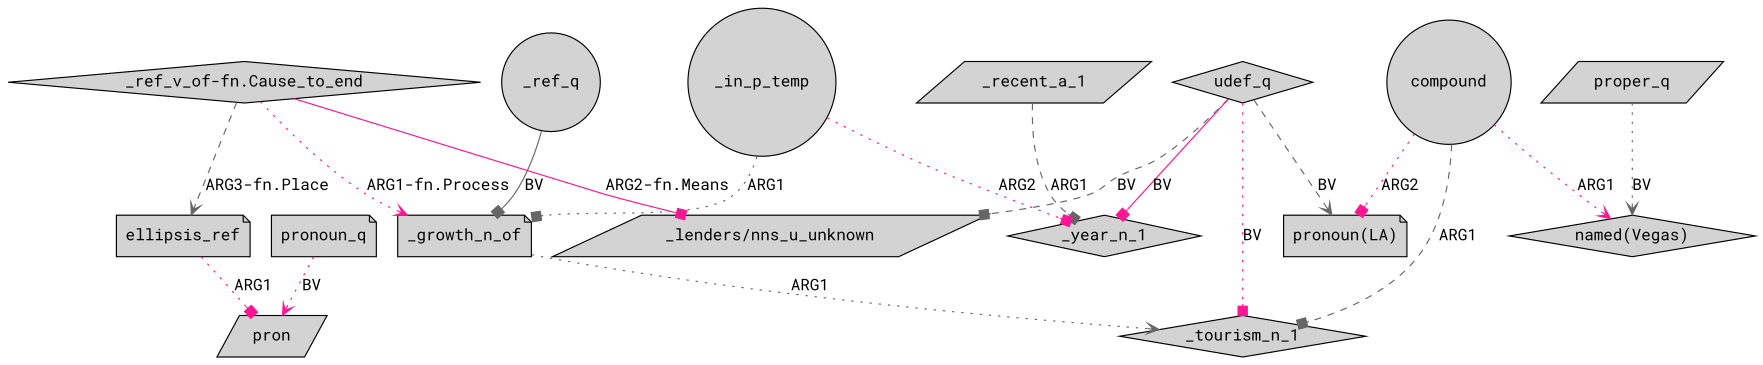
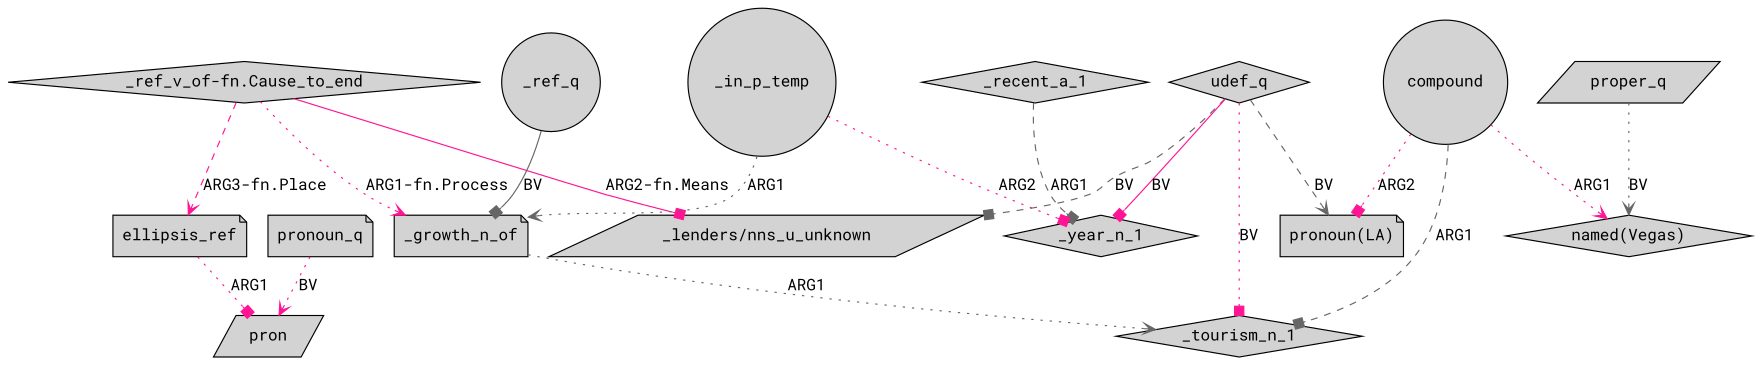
(1034, 82) -> (1035, 82)
(216, 153) -> (215, 153)
(645, 213) -> (643, 213)
